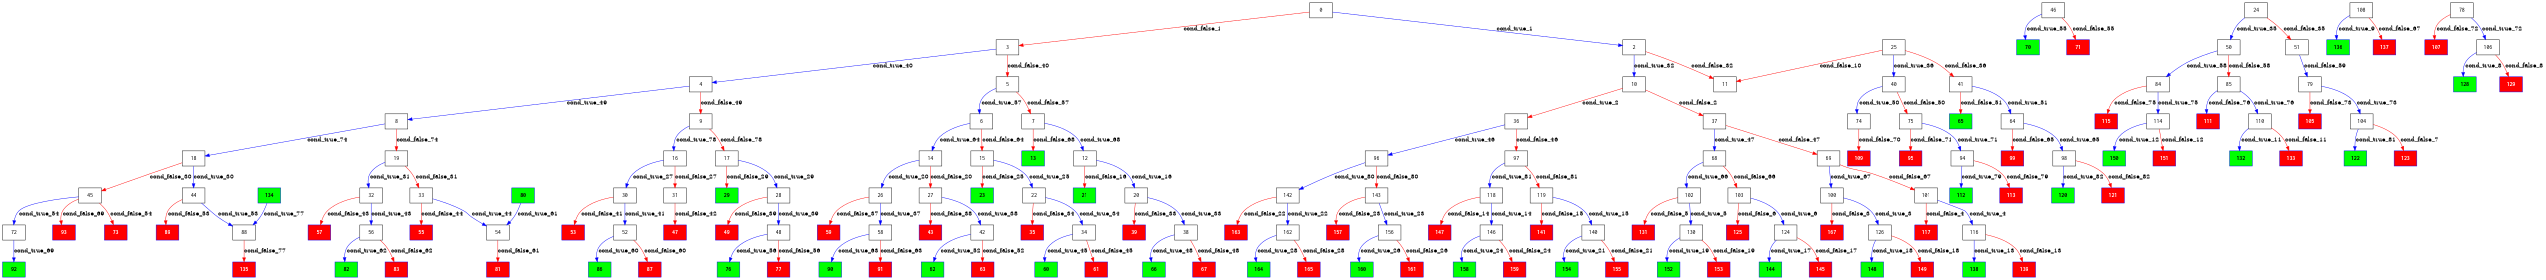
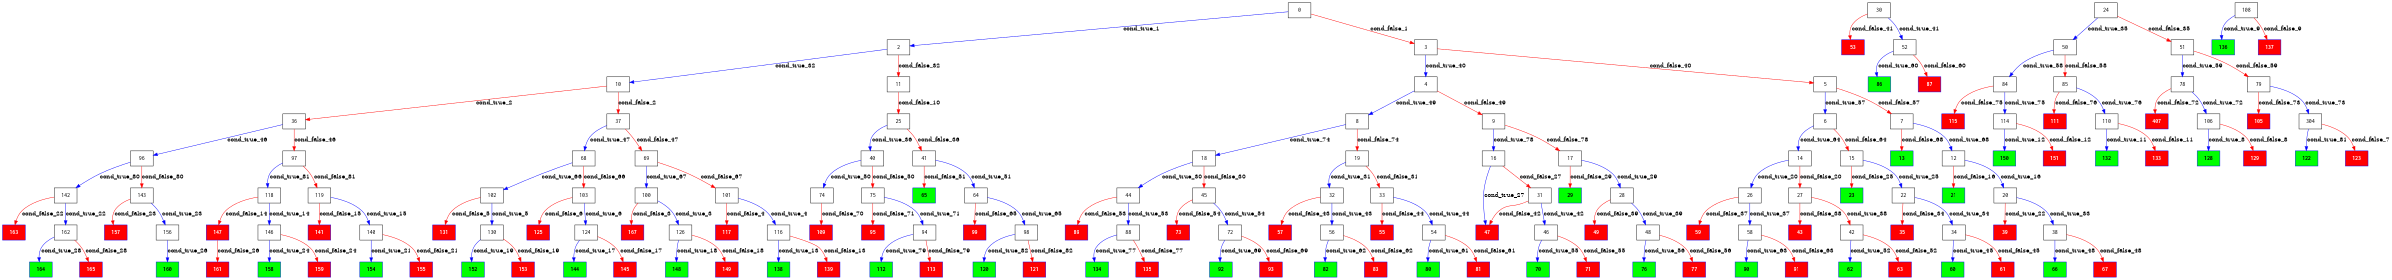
(2400, 29) -> (2283, 29)
(2436, 47) -> (2157, 121)
none -> (2182, 64)
(2303, 64) -> (2220, 61)
(1811, 65) -> (898, 101)
(2209, 99) -> (2055, 100)
(2362, 121) -> (2310, 121)
(642, 167) -> (1484, 193)
(964, 205) -> (1833, 205)
(66, 207) -> (1257, 244)
none -> (1543, 212)
(263, 213) -> (1101, 242)
(516, 213) -> (1429, 249)
(1156, 214) -> (2025, 214)
(1403, 249) -> (218, 249)
